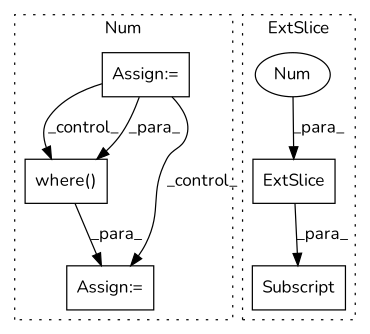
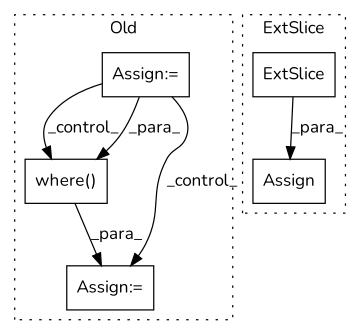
(124, 29) -> (124, 29)
(293, 75) -> none
(299, 288) -> (289, 181)
